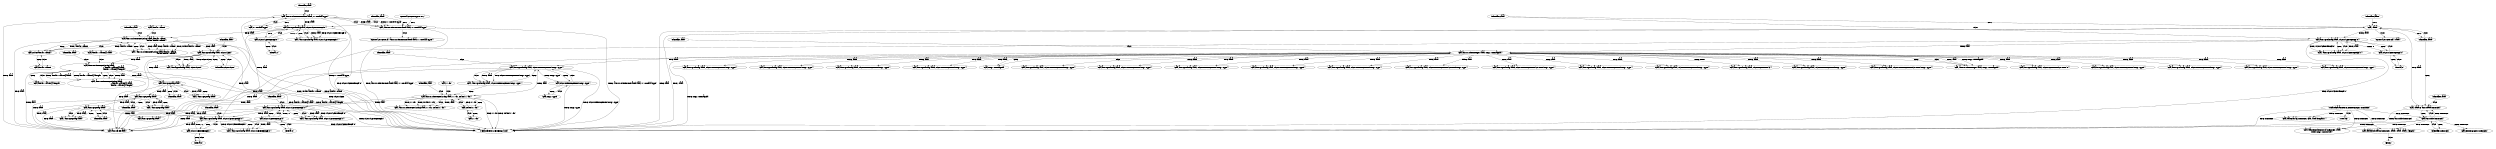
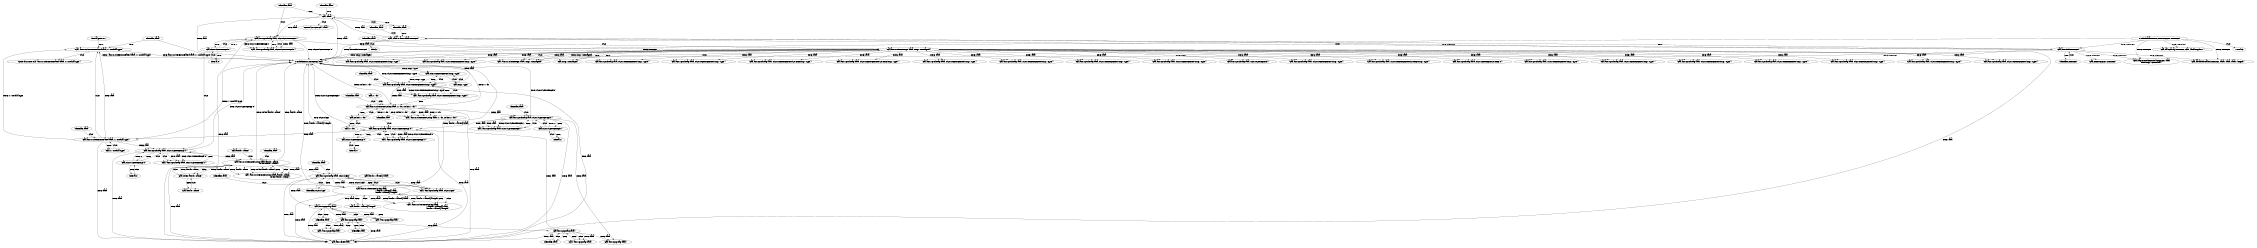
(412, 17) -> (99, 39)
(552, 91) -> (455, 79)
(556, 123) -> (389, 68)
(2388, 136) -> (377, 42)
